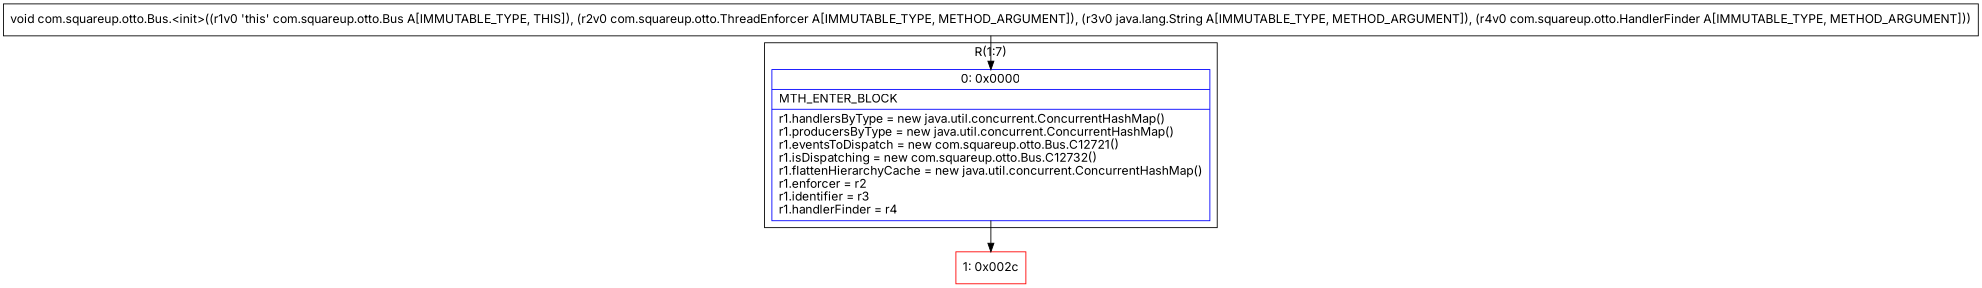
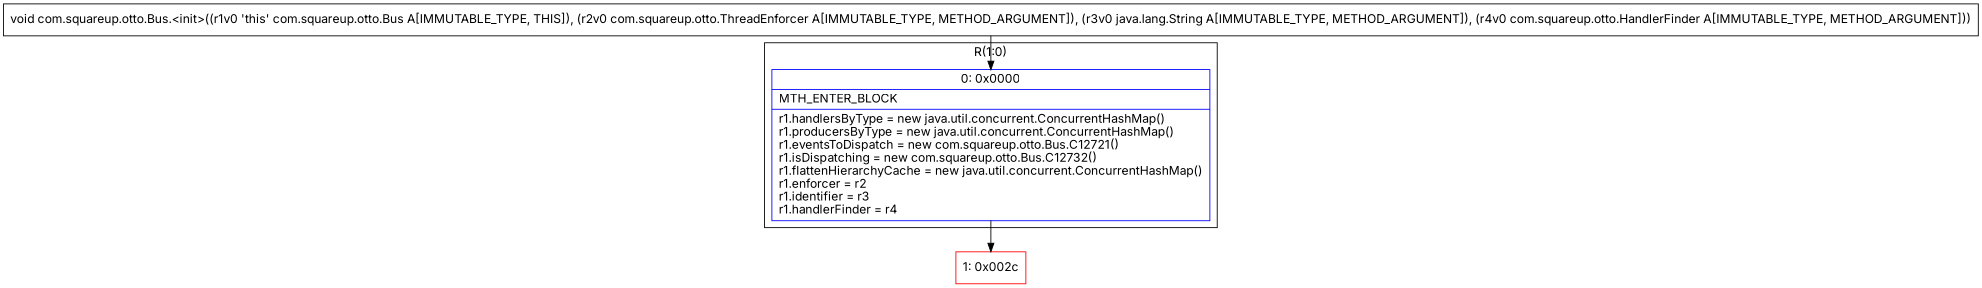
(991, 53) -> (991, 53)
